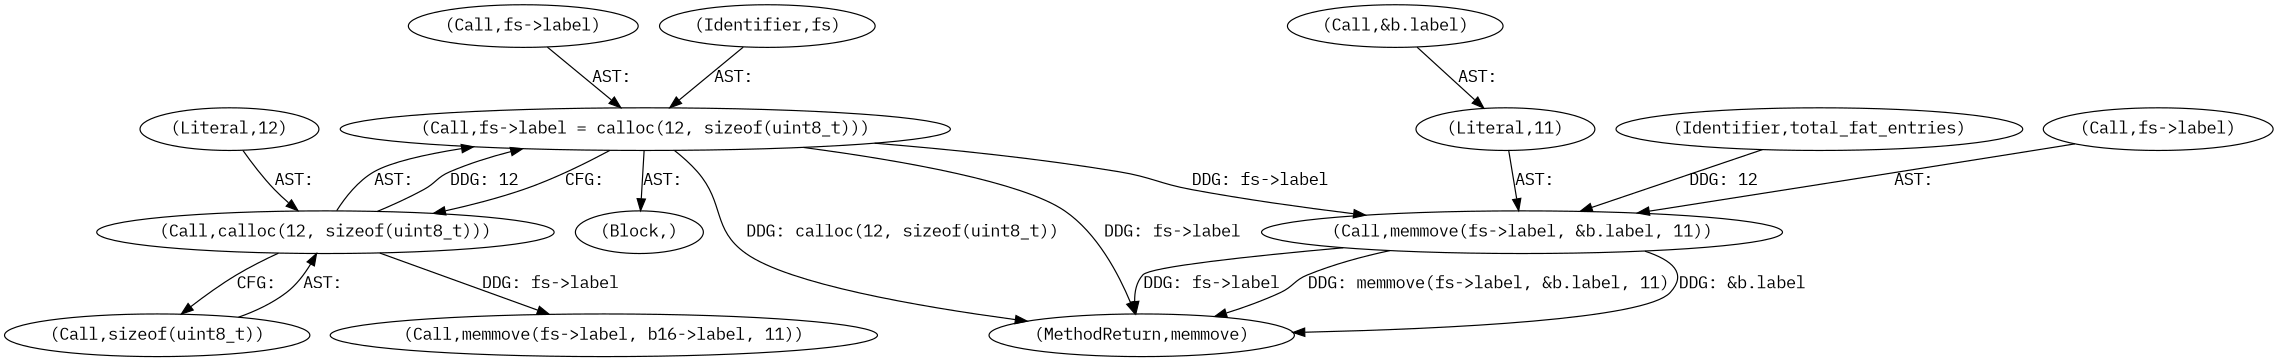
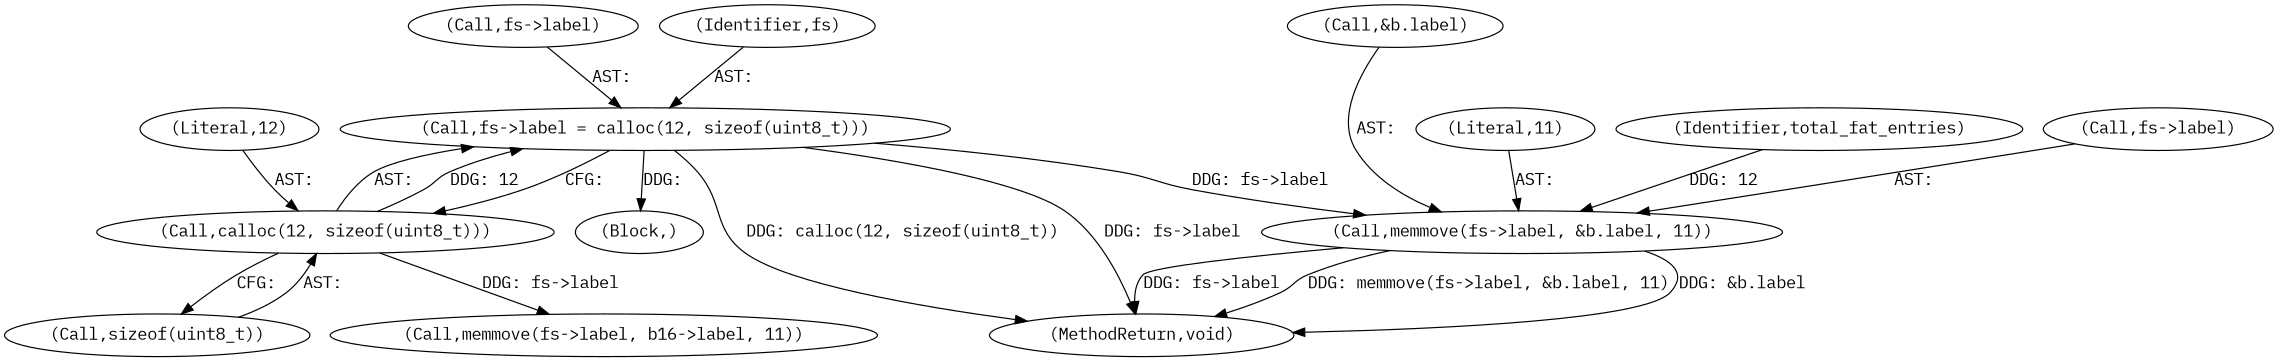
(1446, 73) -> (1353, 143)
(668, 181) -> (668, 181)
(1142, 335) -> (1142, 335)
